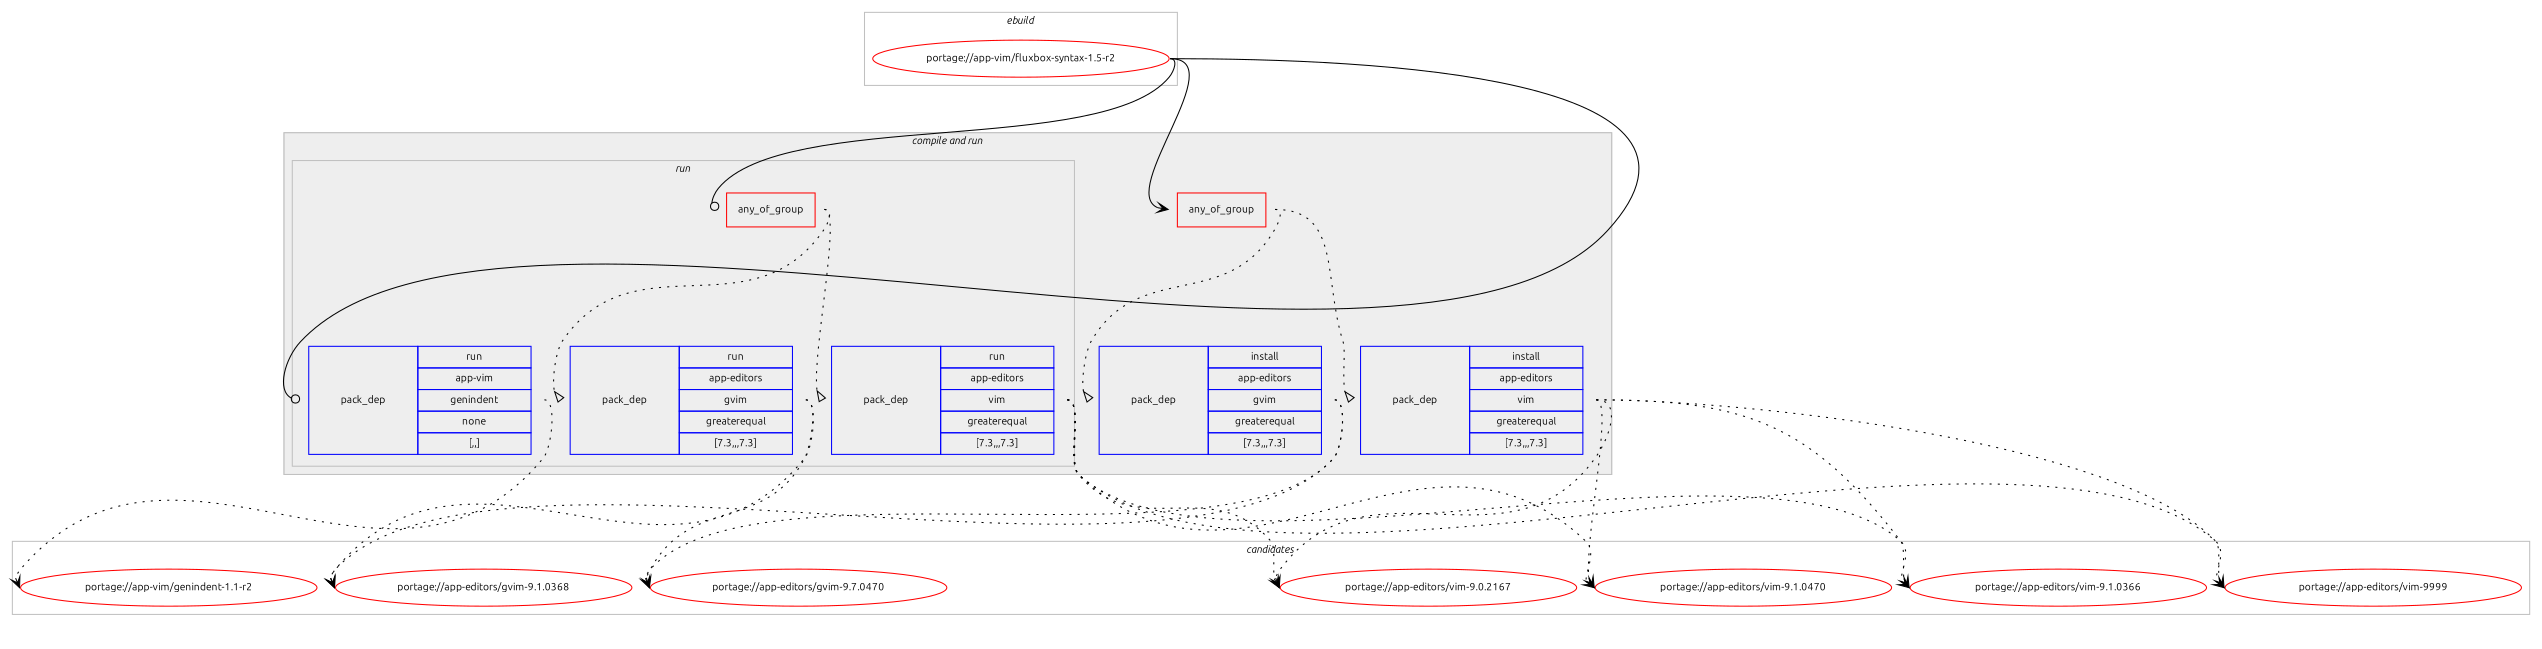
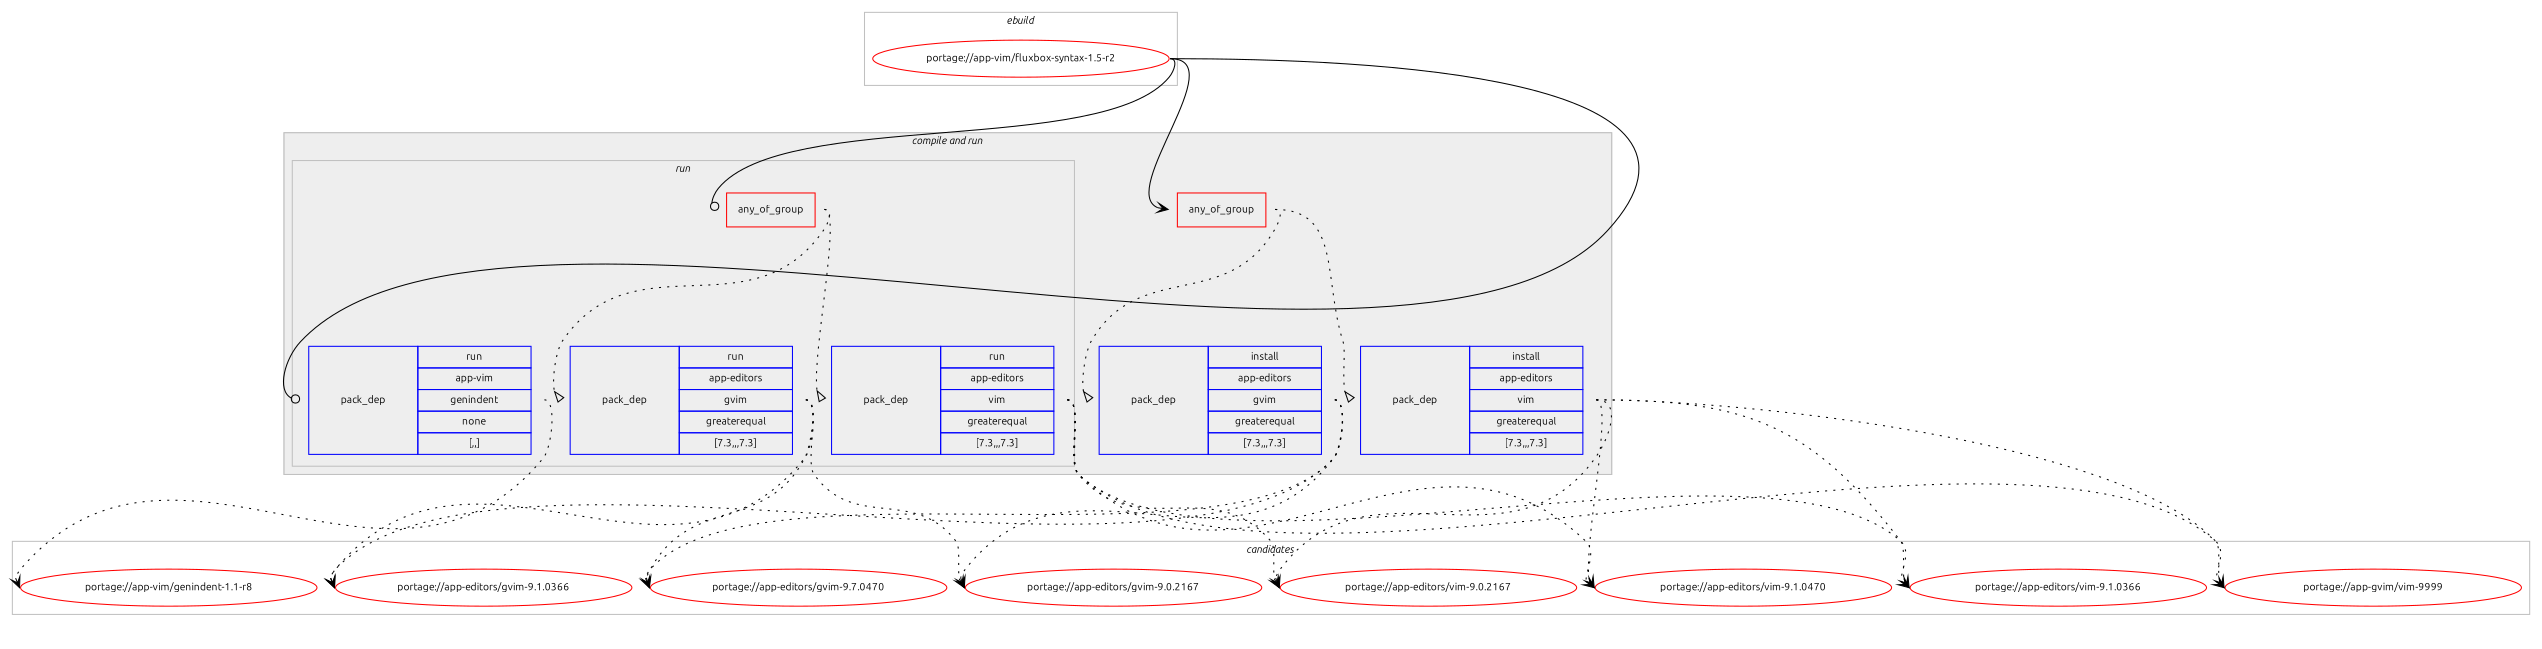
(169, 588) -> (169, 588)
(484, 588) -> (484, 588)
none -> (1114, 588)
(2373, 588) -> (2373, 588)
